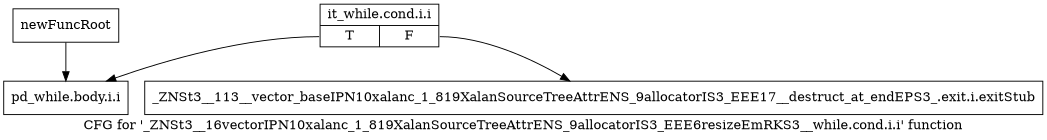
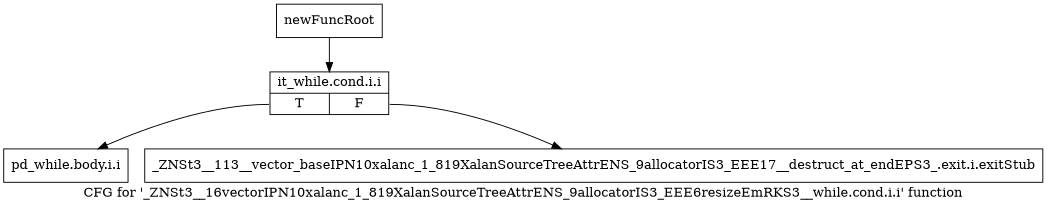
(66, 57) -> (329, 50)
